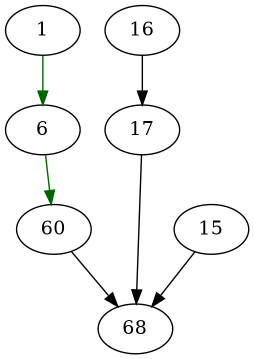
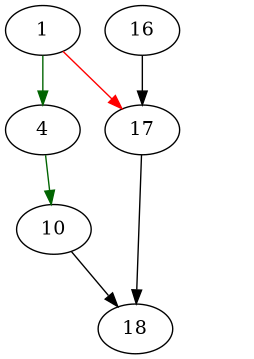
none -> (87, 75)
(43, 130) -> (43, 130)
(54, 229) -> (54, 229)
(211, 229) -> none
(135, 329) -> (135, 329)
